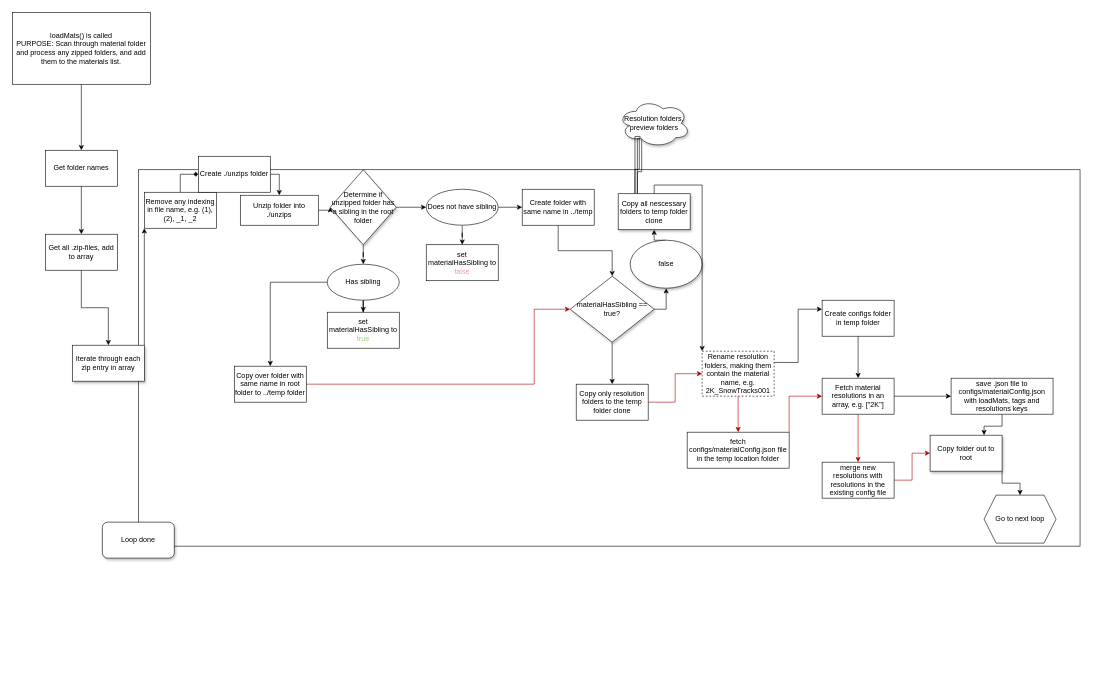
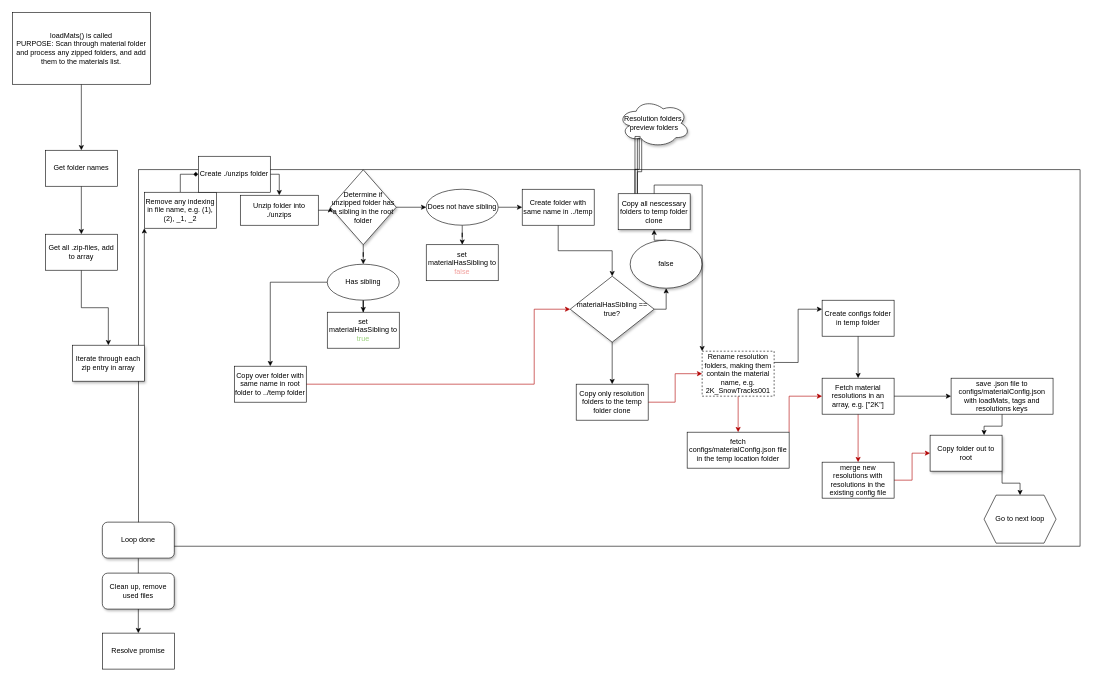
none -> (138, 591)
none -> (138, 591)
none -> (138, 651)
